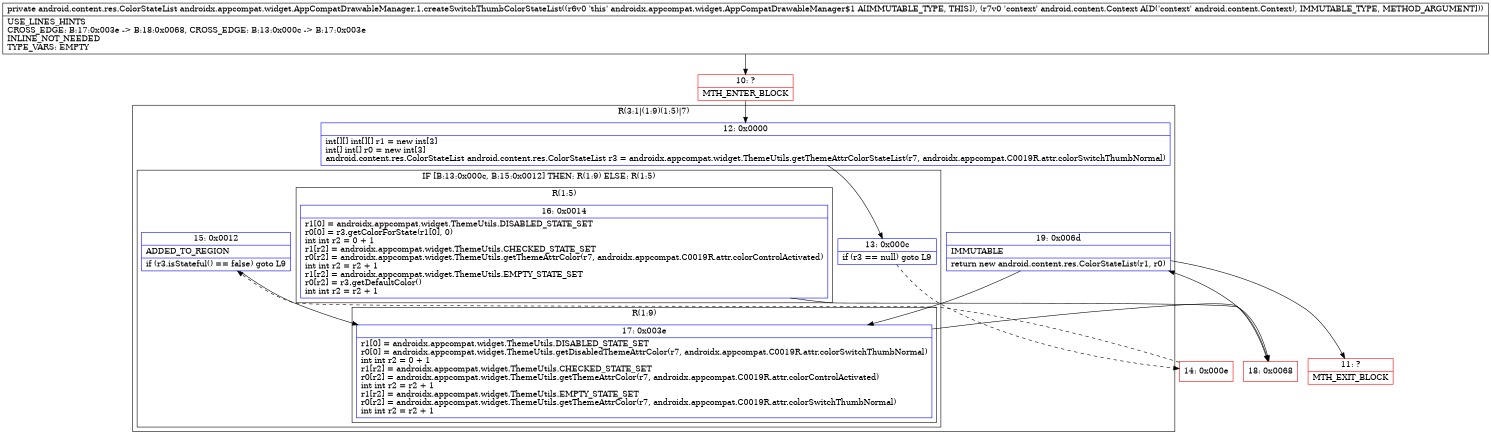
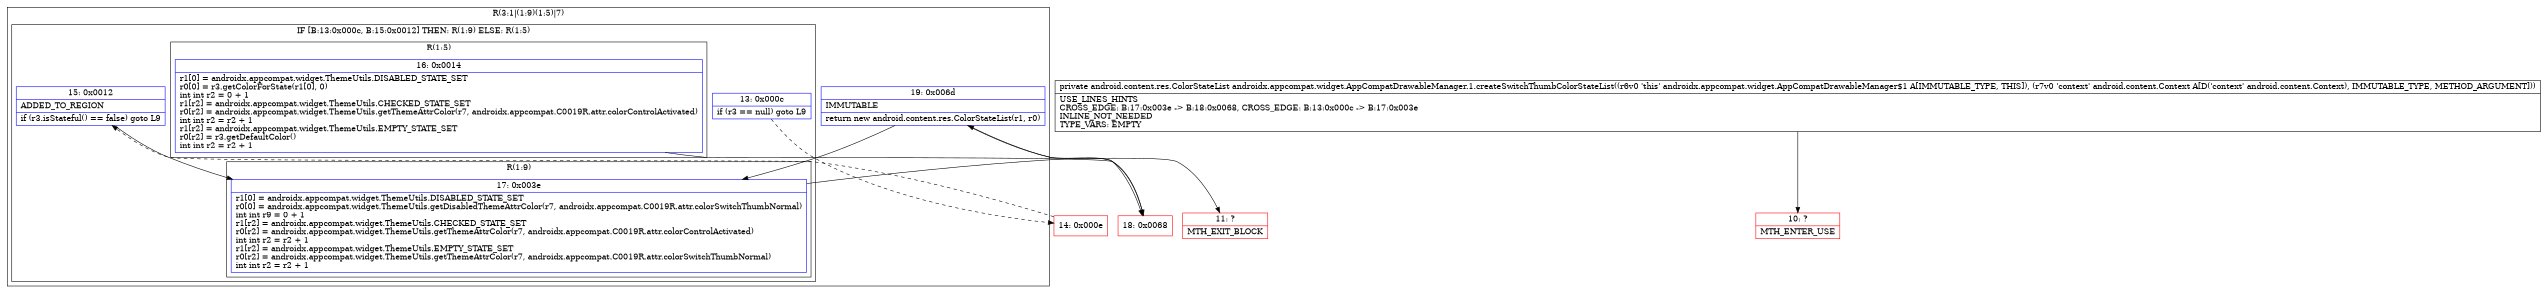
(746, 94) -> (1798, 232)
(746, 144) -> none
(396, 361) -> (270, 215)
